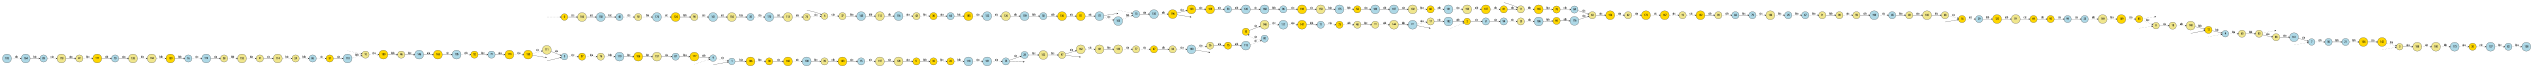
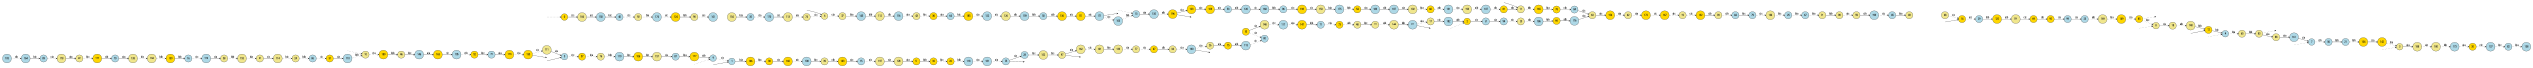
(1486, 9) -> (1486, 9)
(1927, 15) -> none
(722, 17) -> none
(1255, 39) -> (1255, 35)
